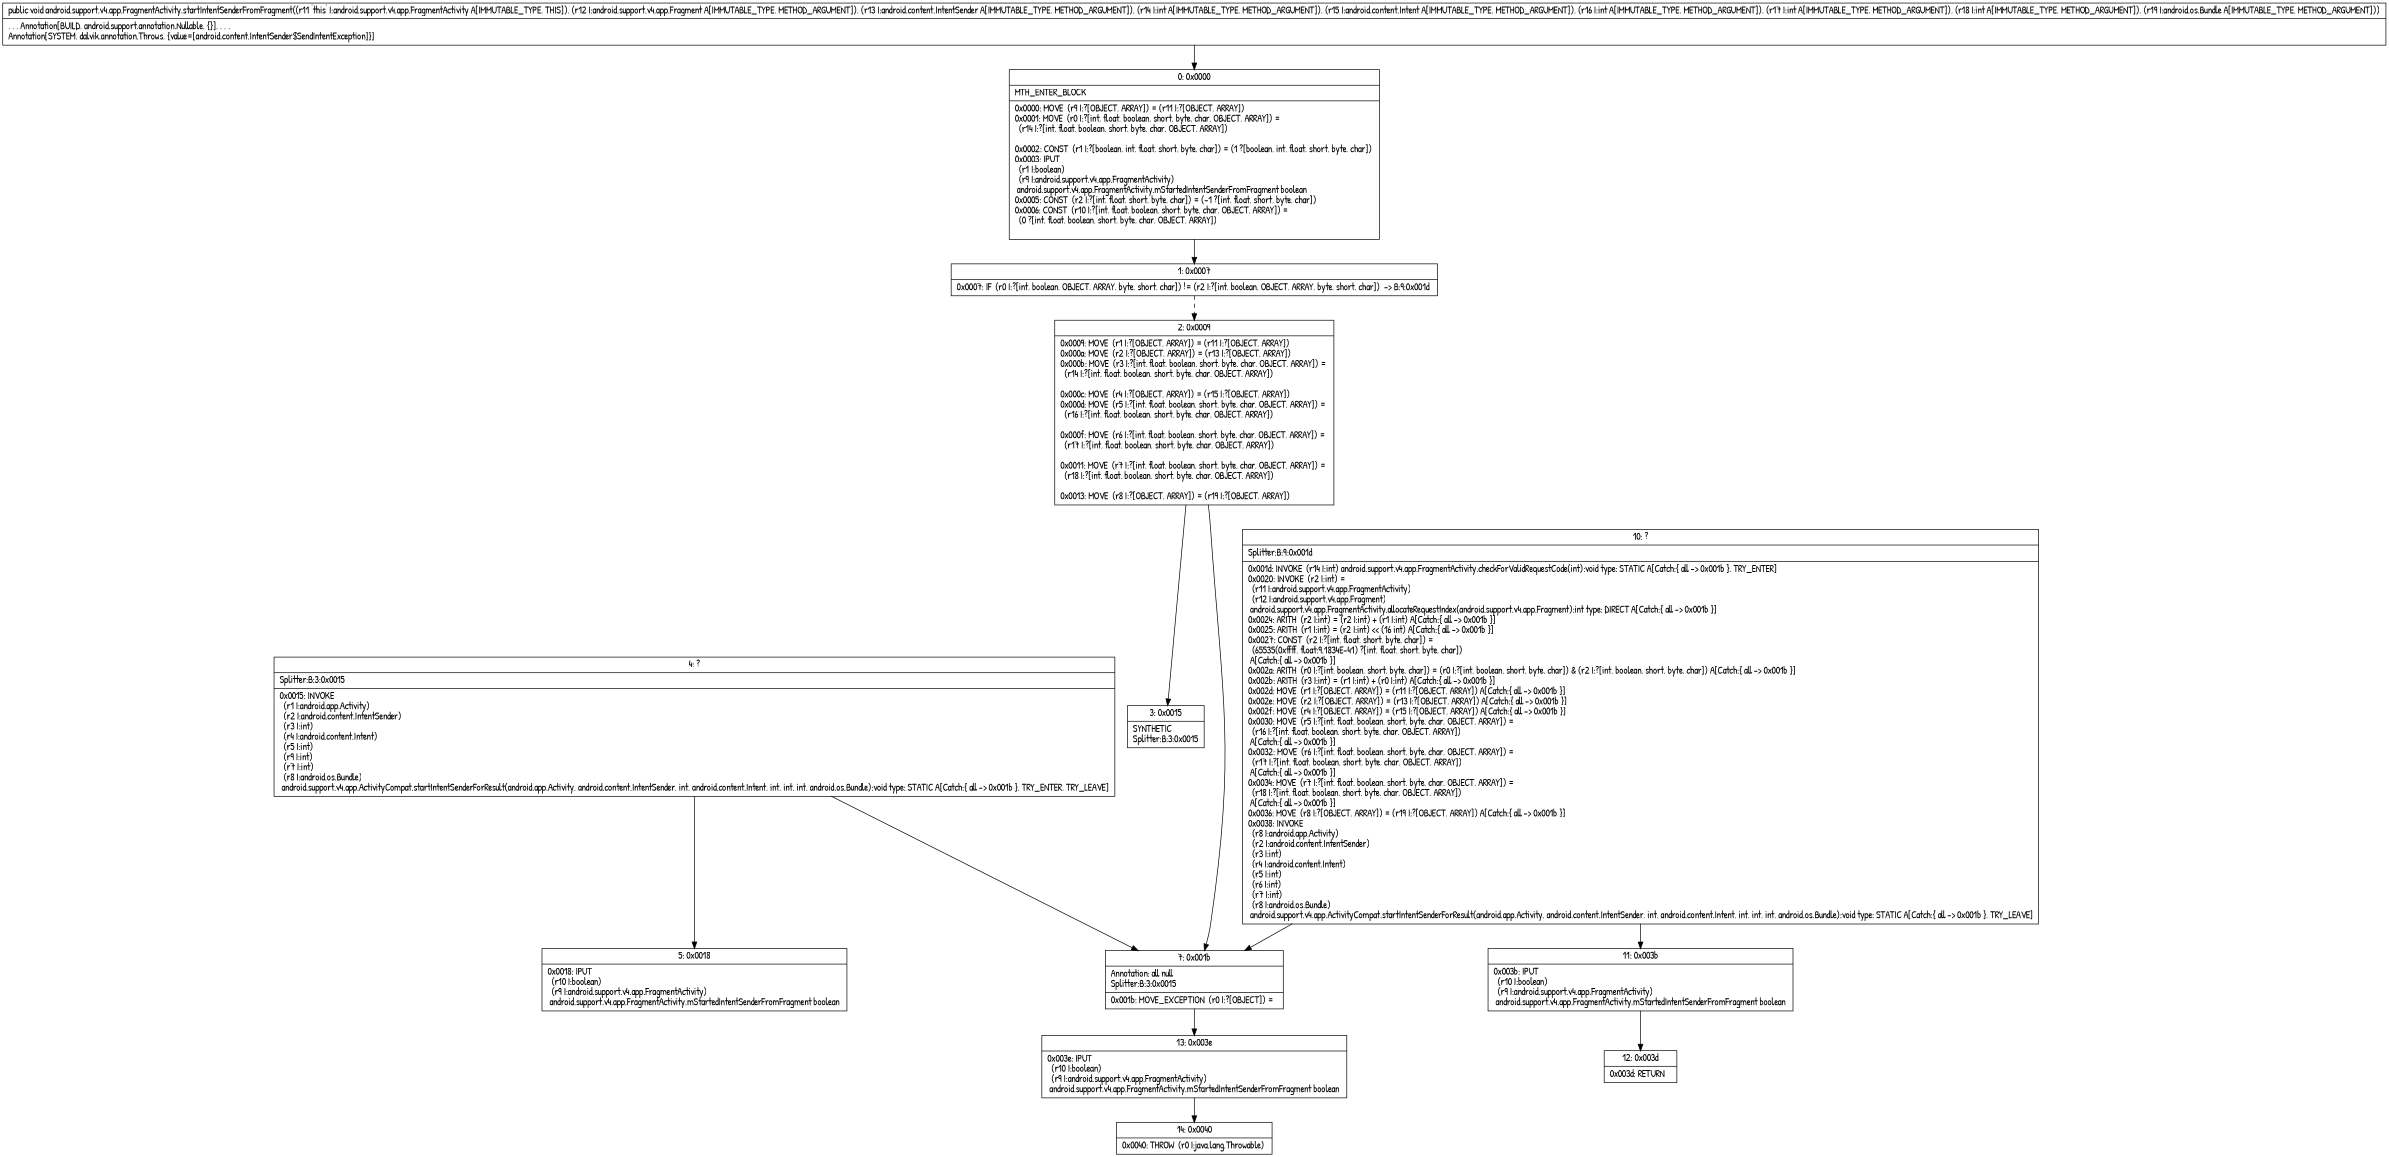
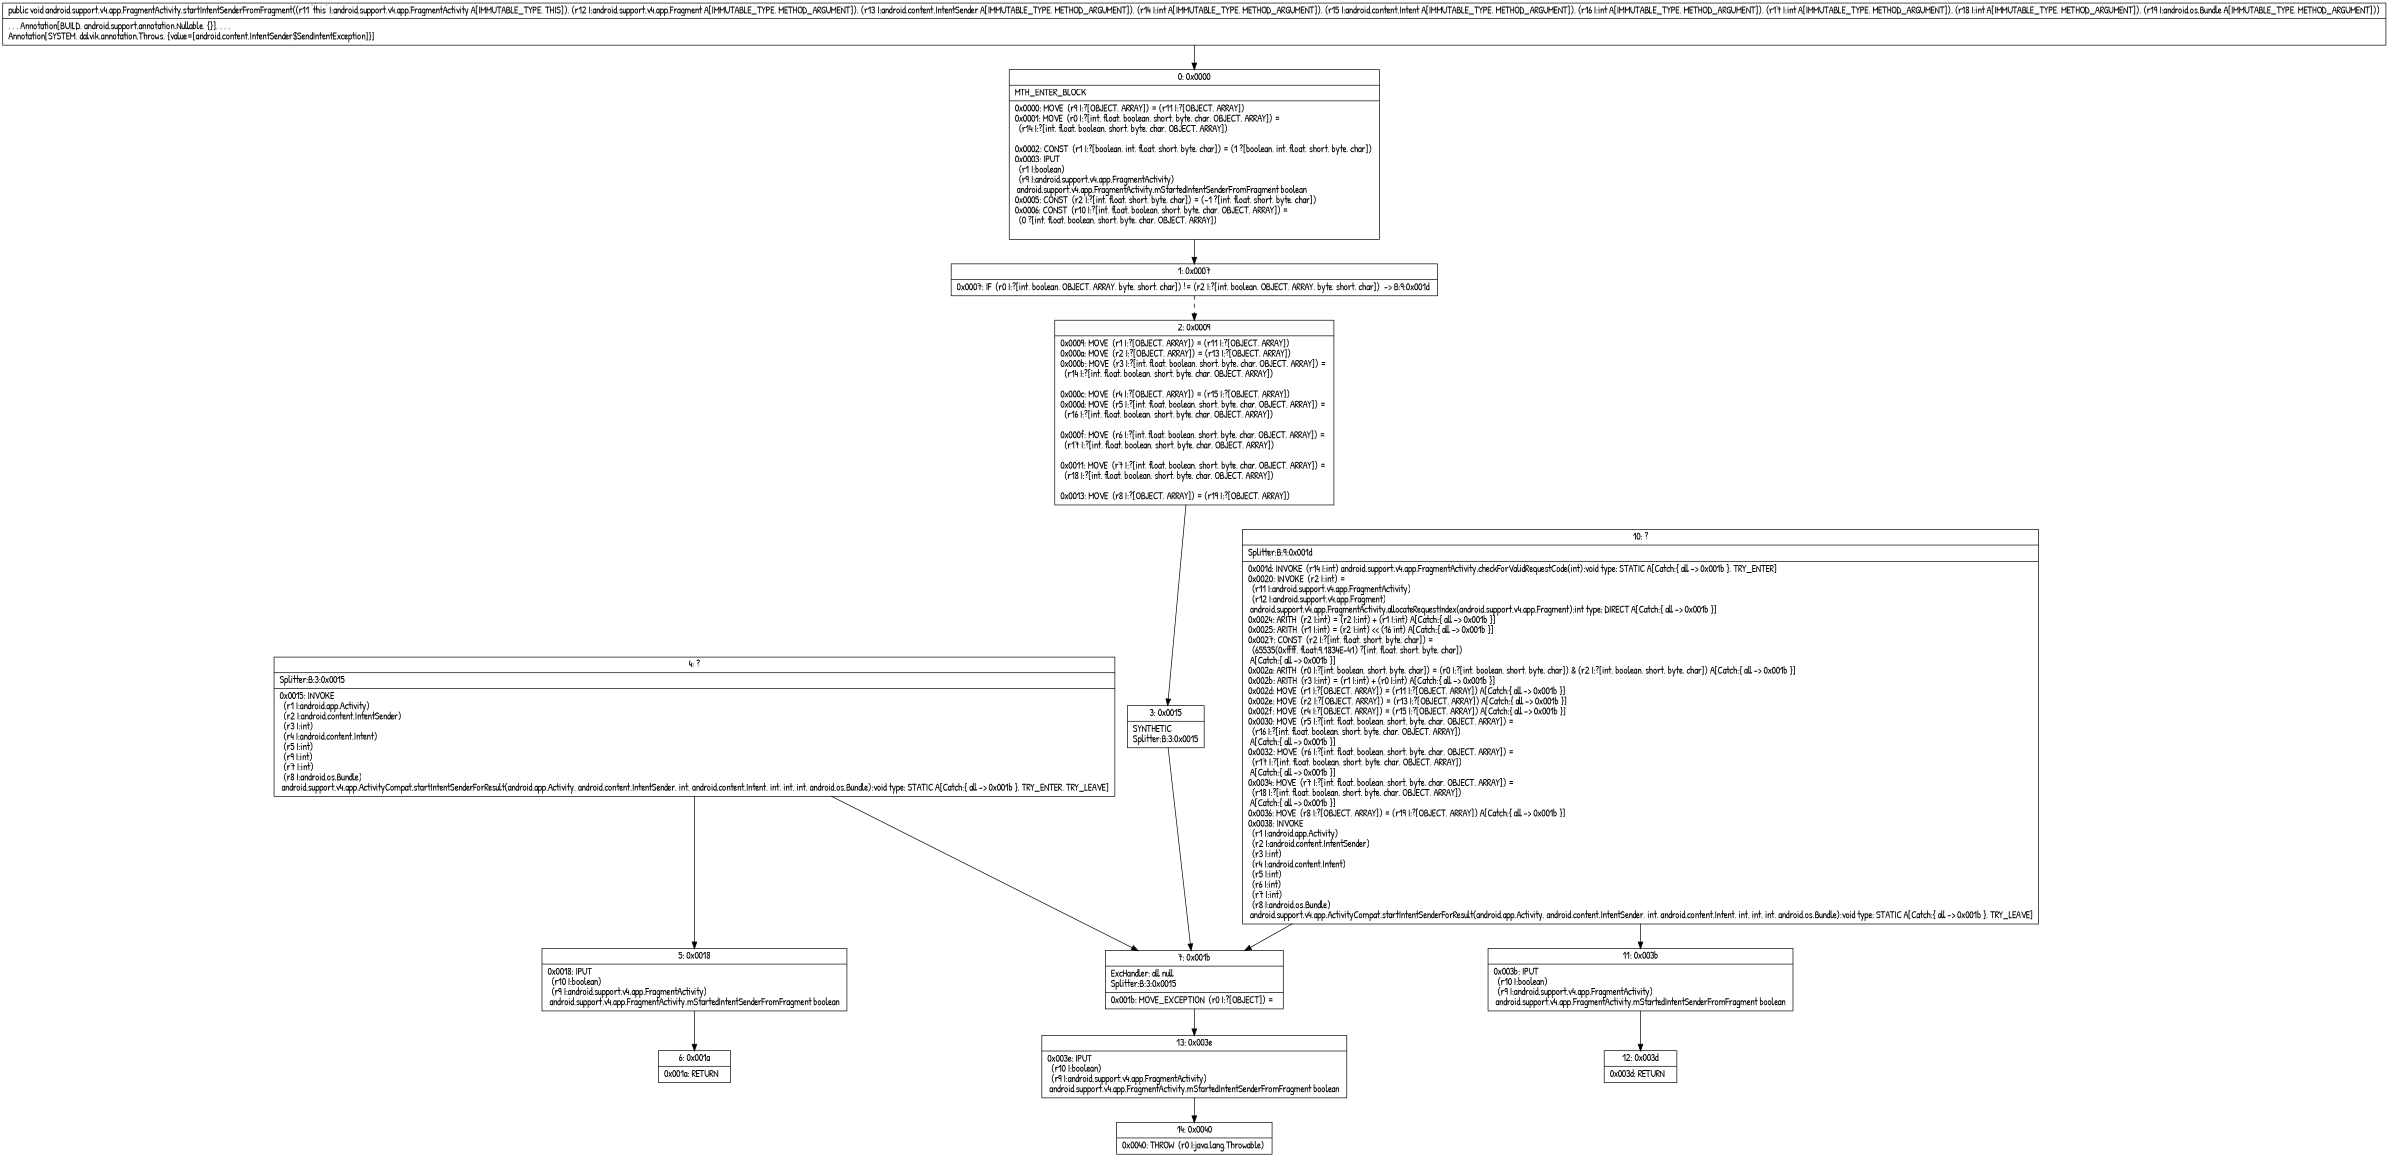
(1225, 725) -> (1179, 846)
(1293, 834) -> (1293, 834)
(1142, 974) -> (1142, 974)
none -> (694, 1067)
